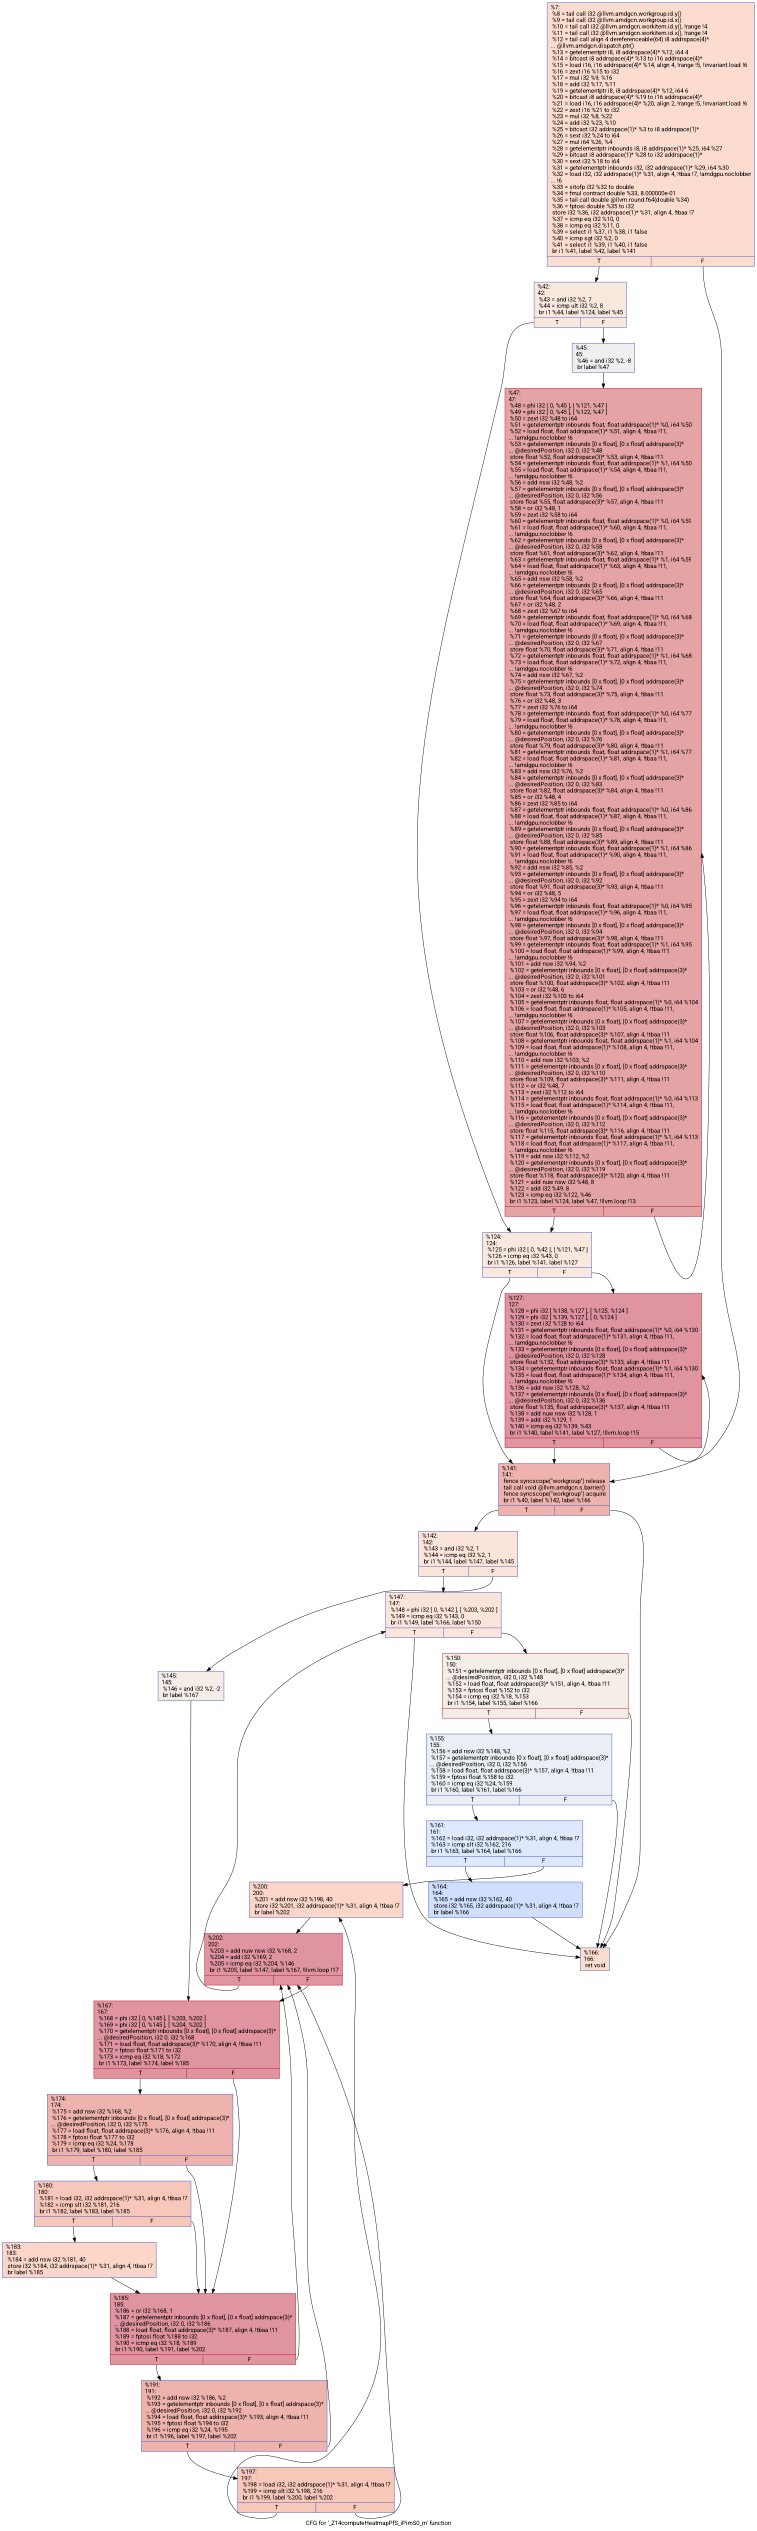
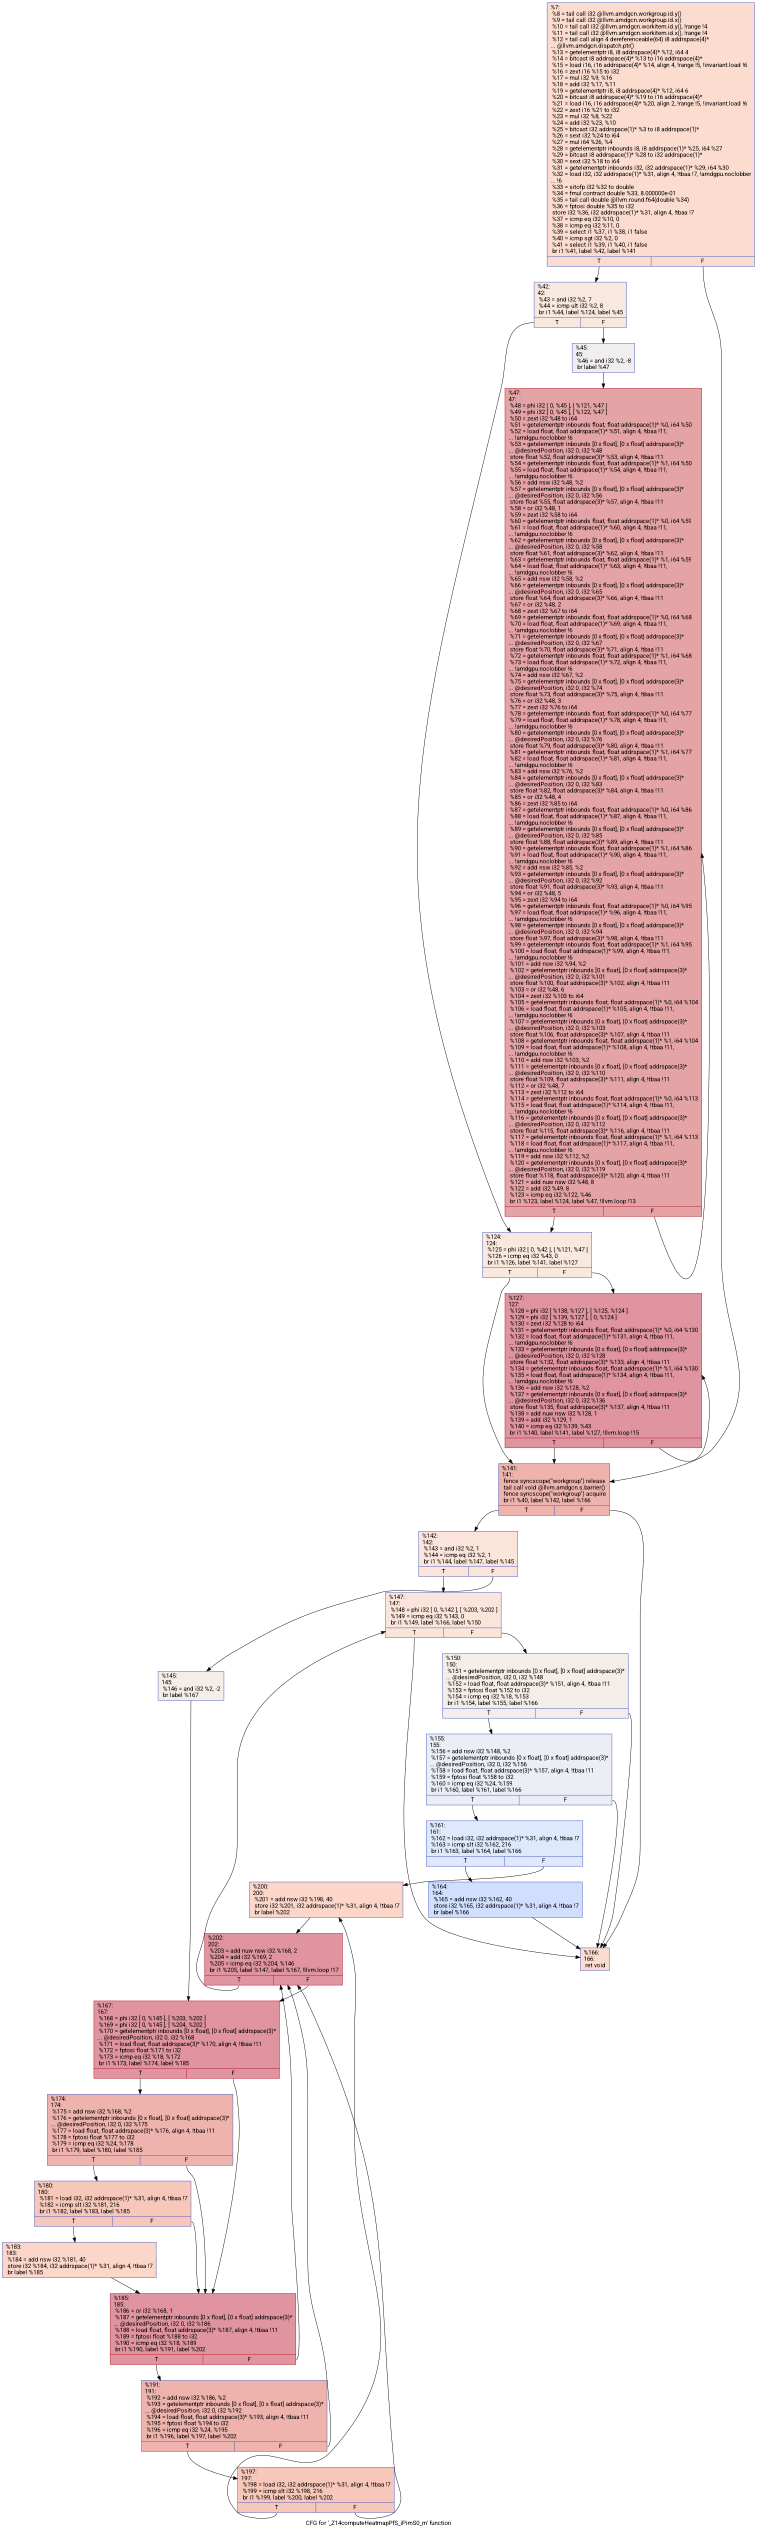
(535, 1686) -> (535, 1686)
